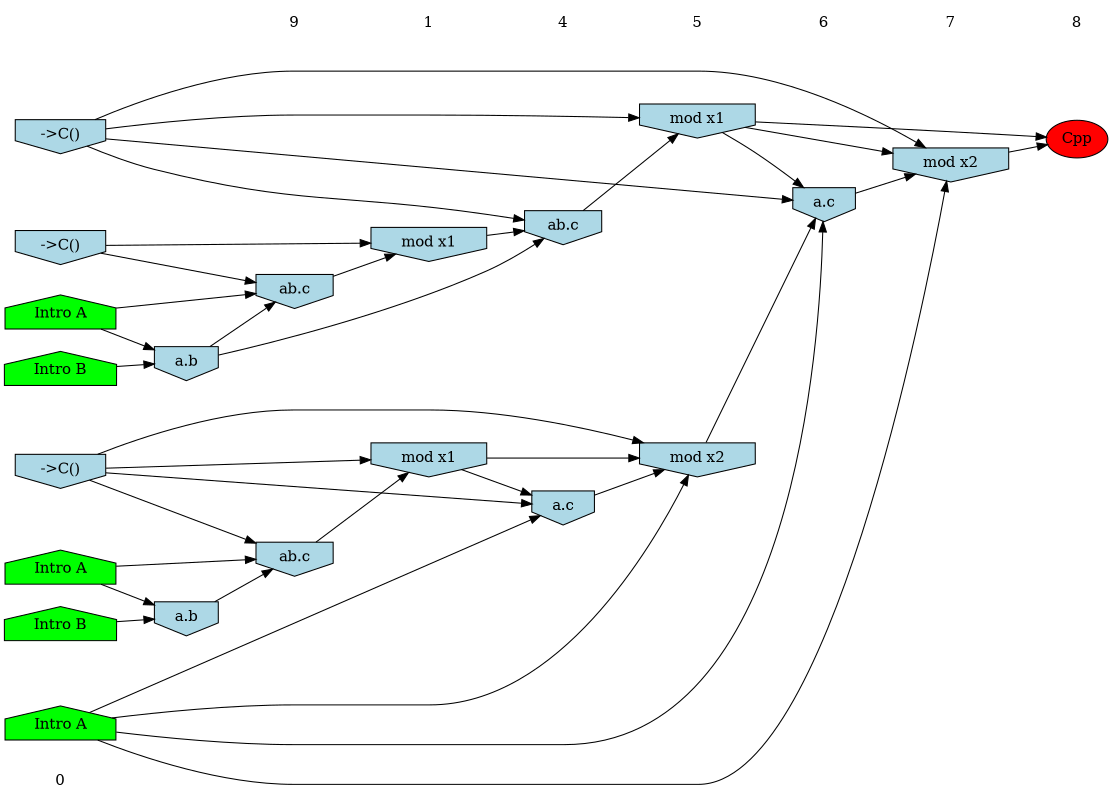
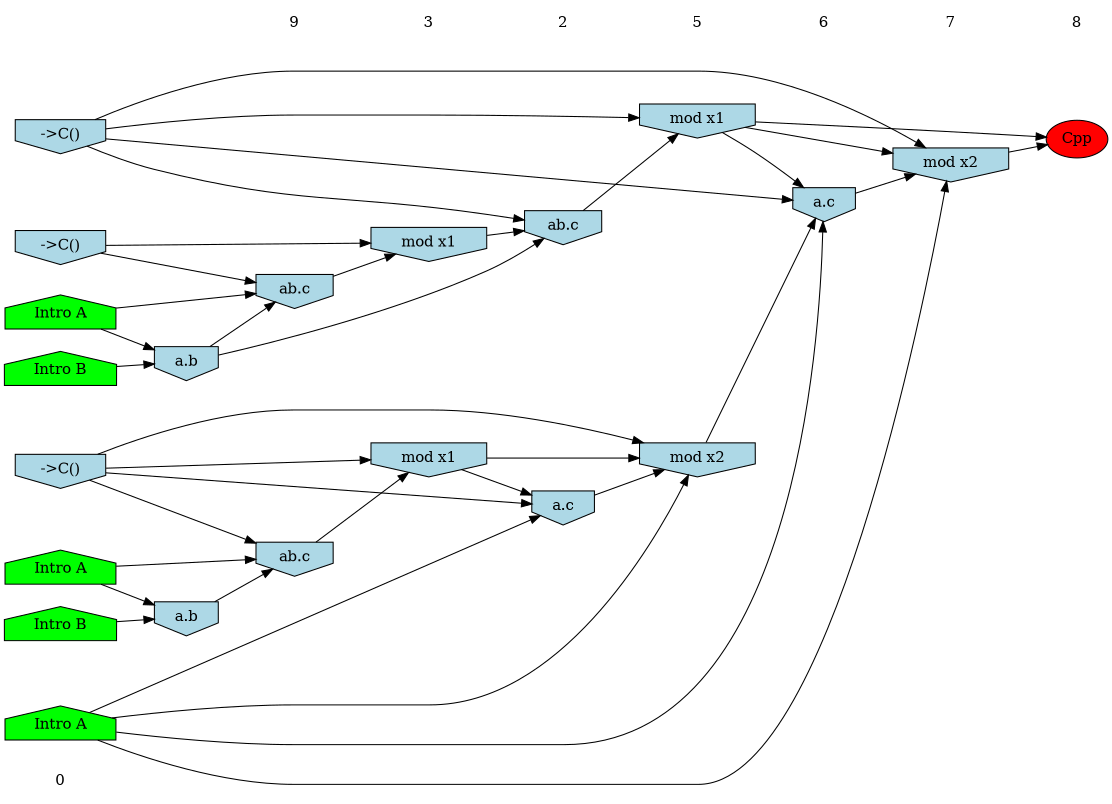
(429, 23) -> (429, 23)
(563, 23) -> (563, 23)
